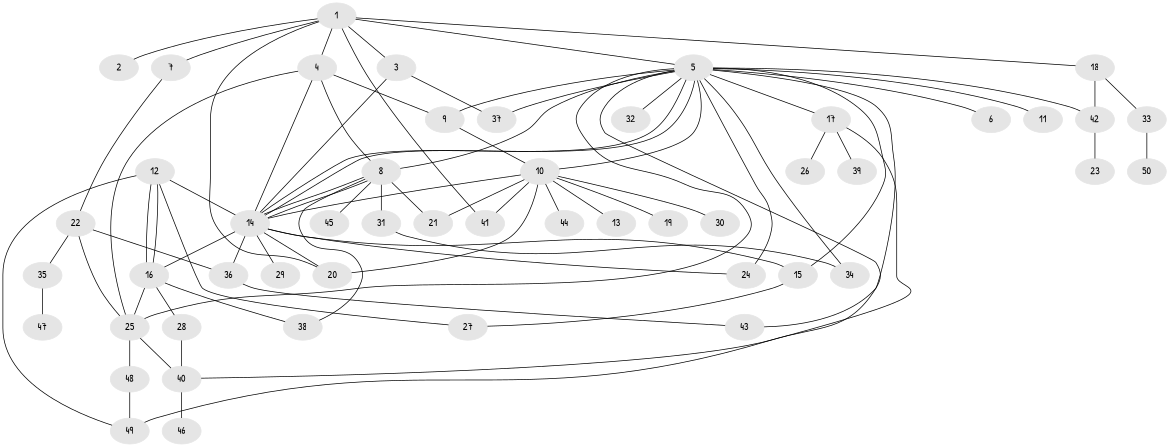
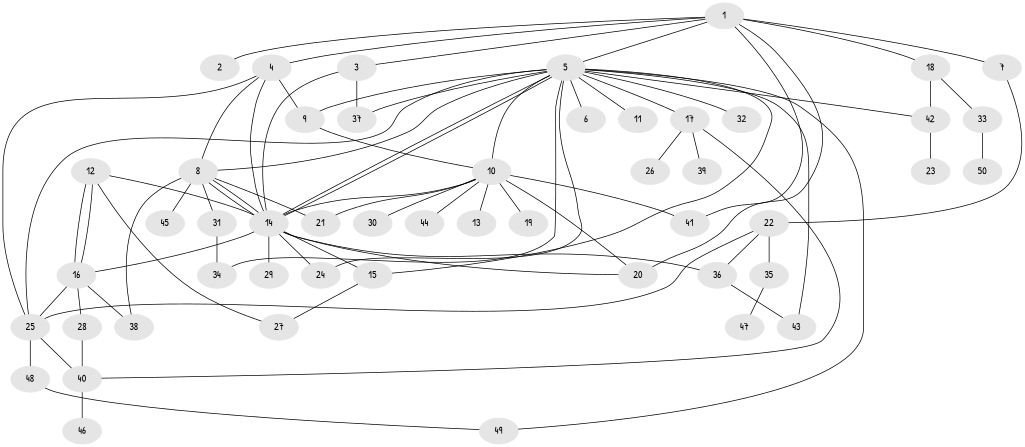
(3, 290) -> none
